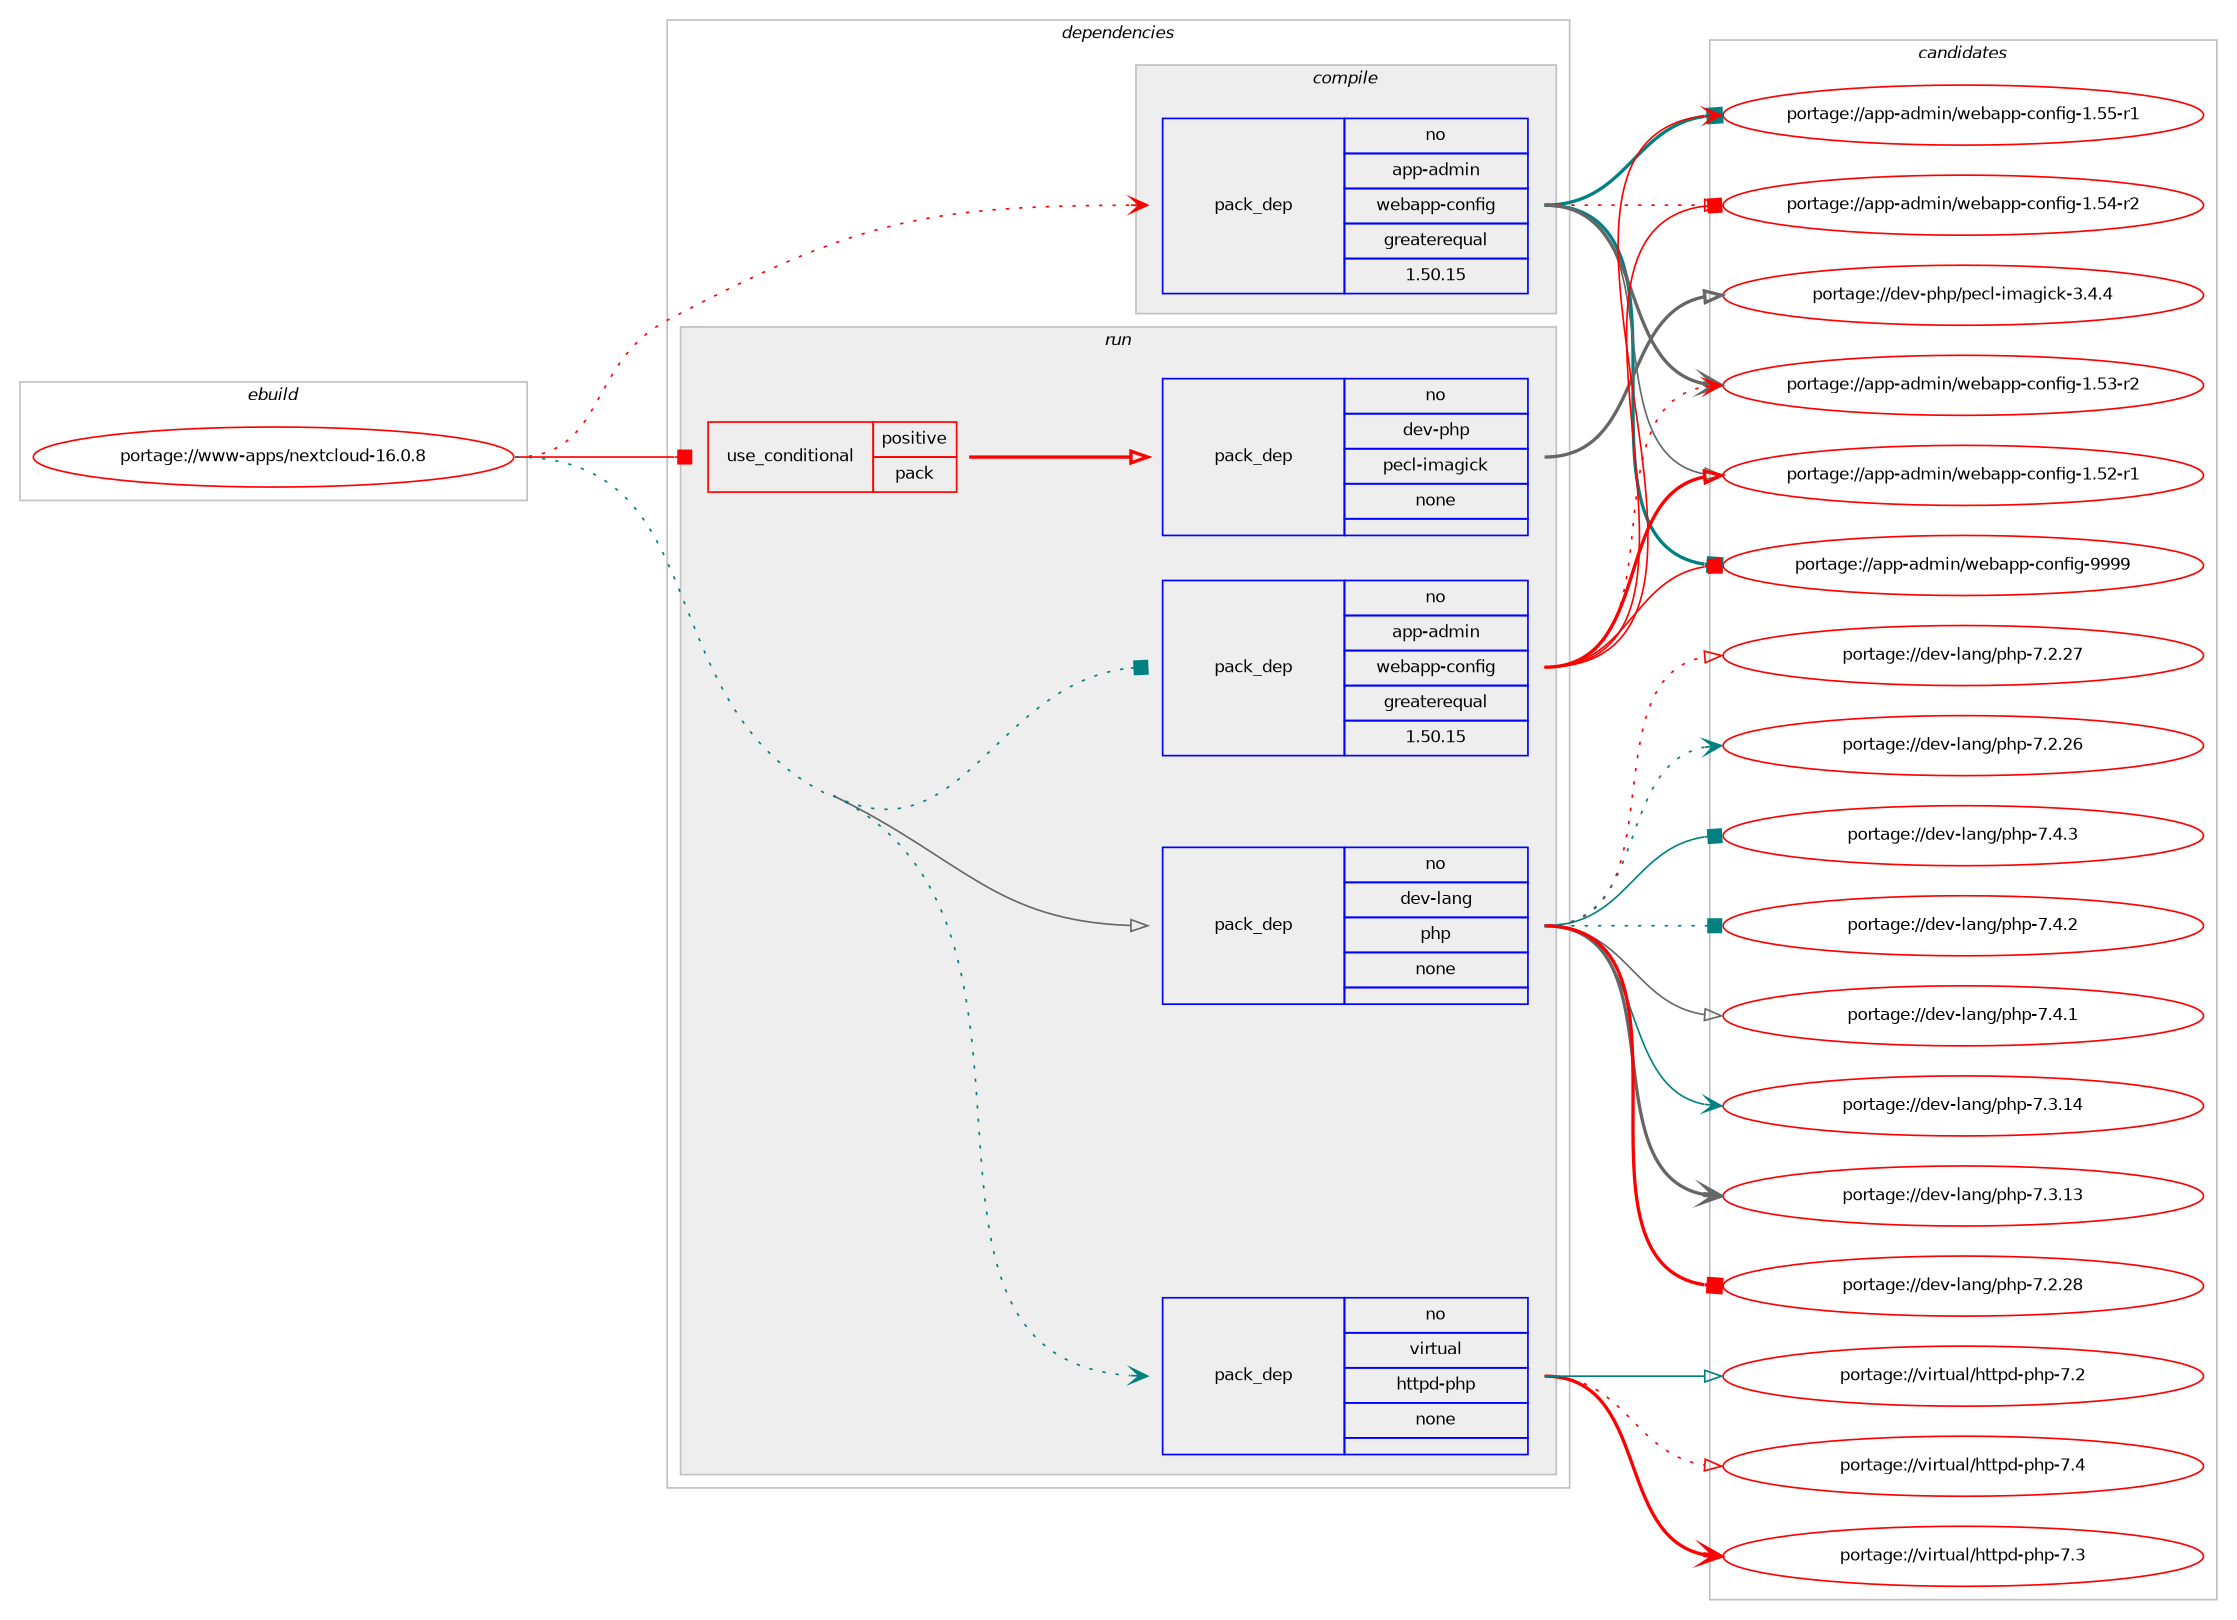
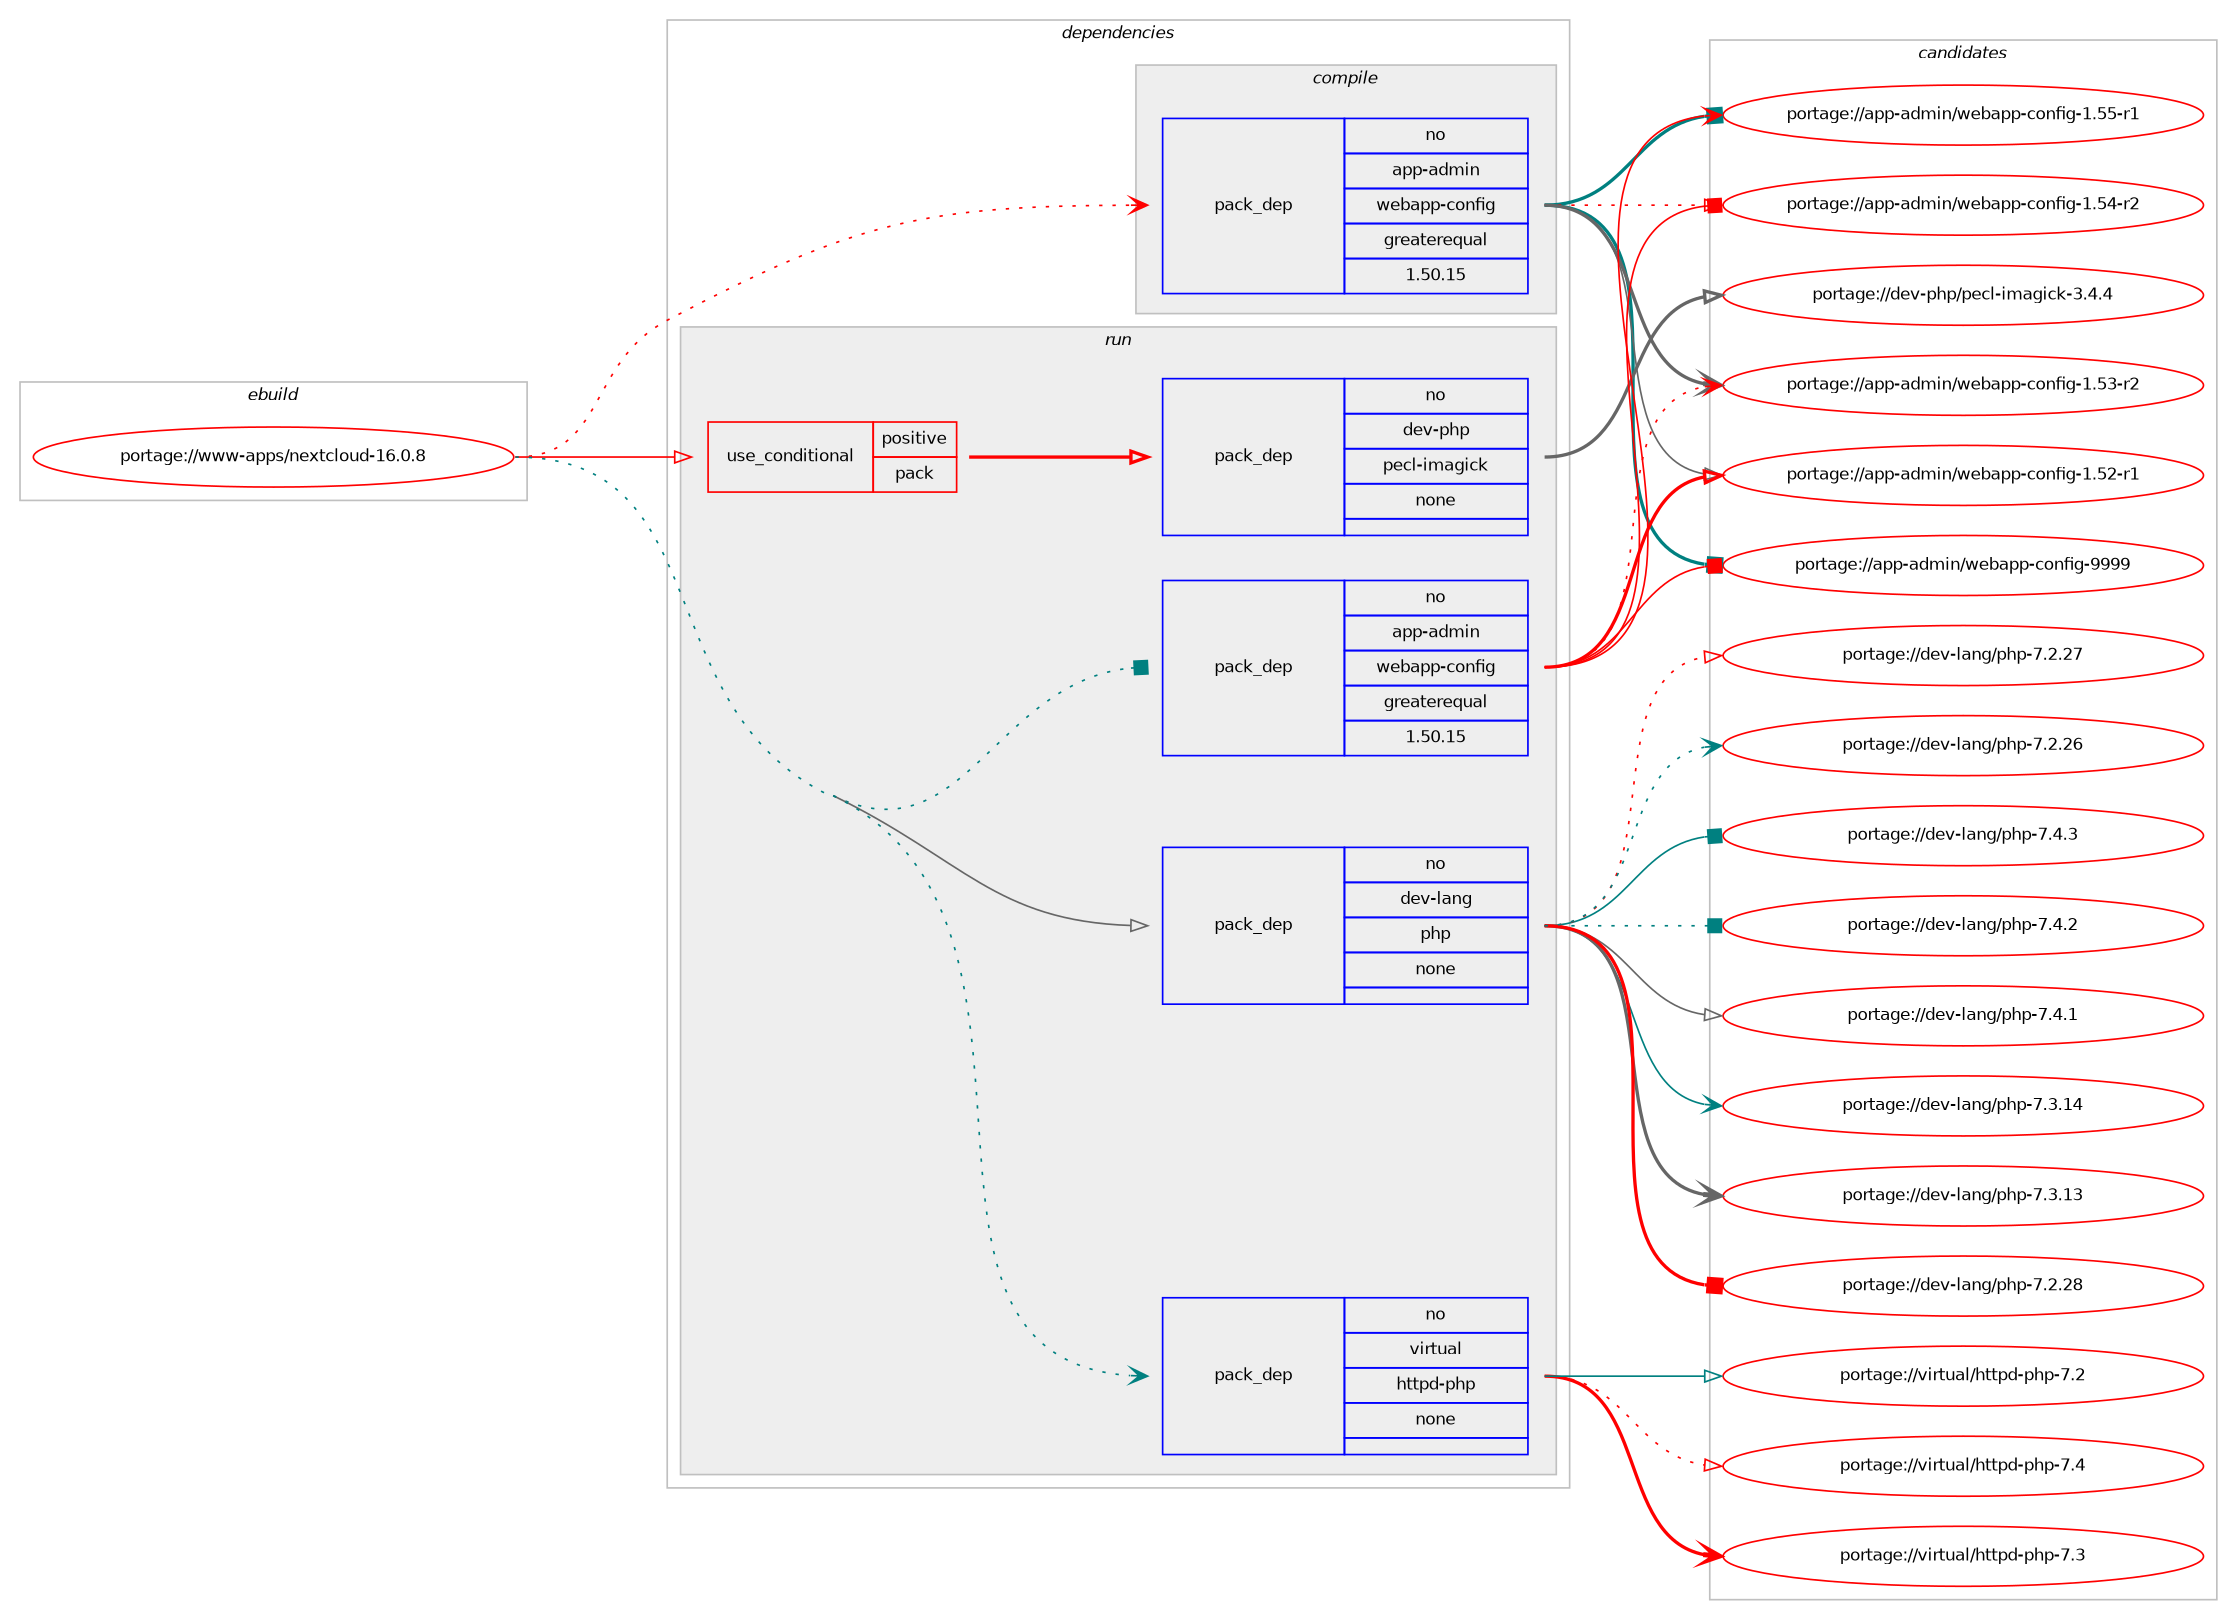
(595, 457) -> (595, 457)
